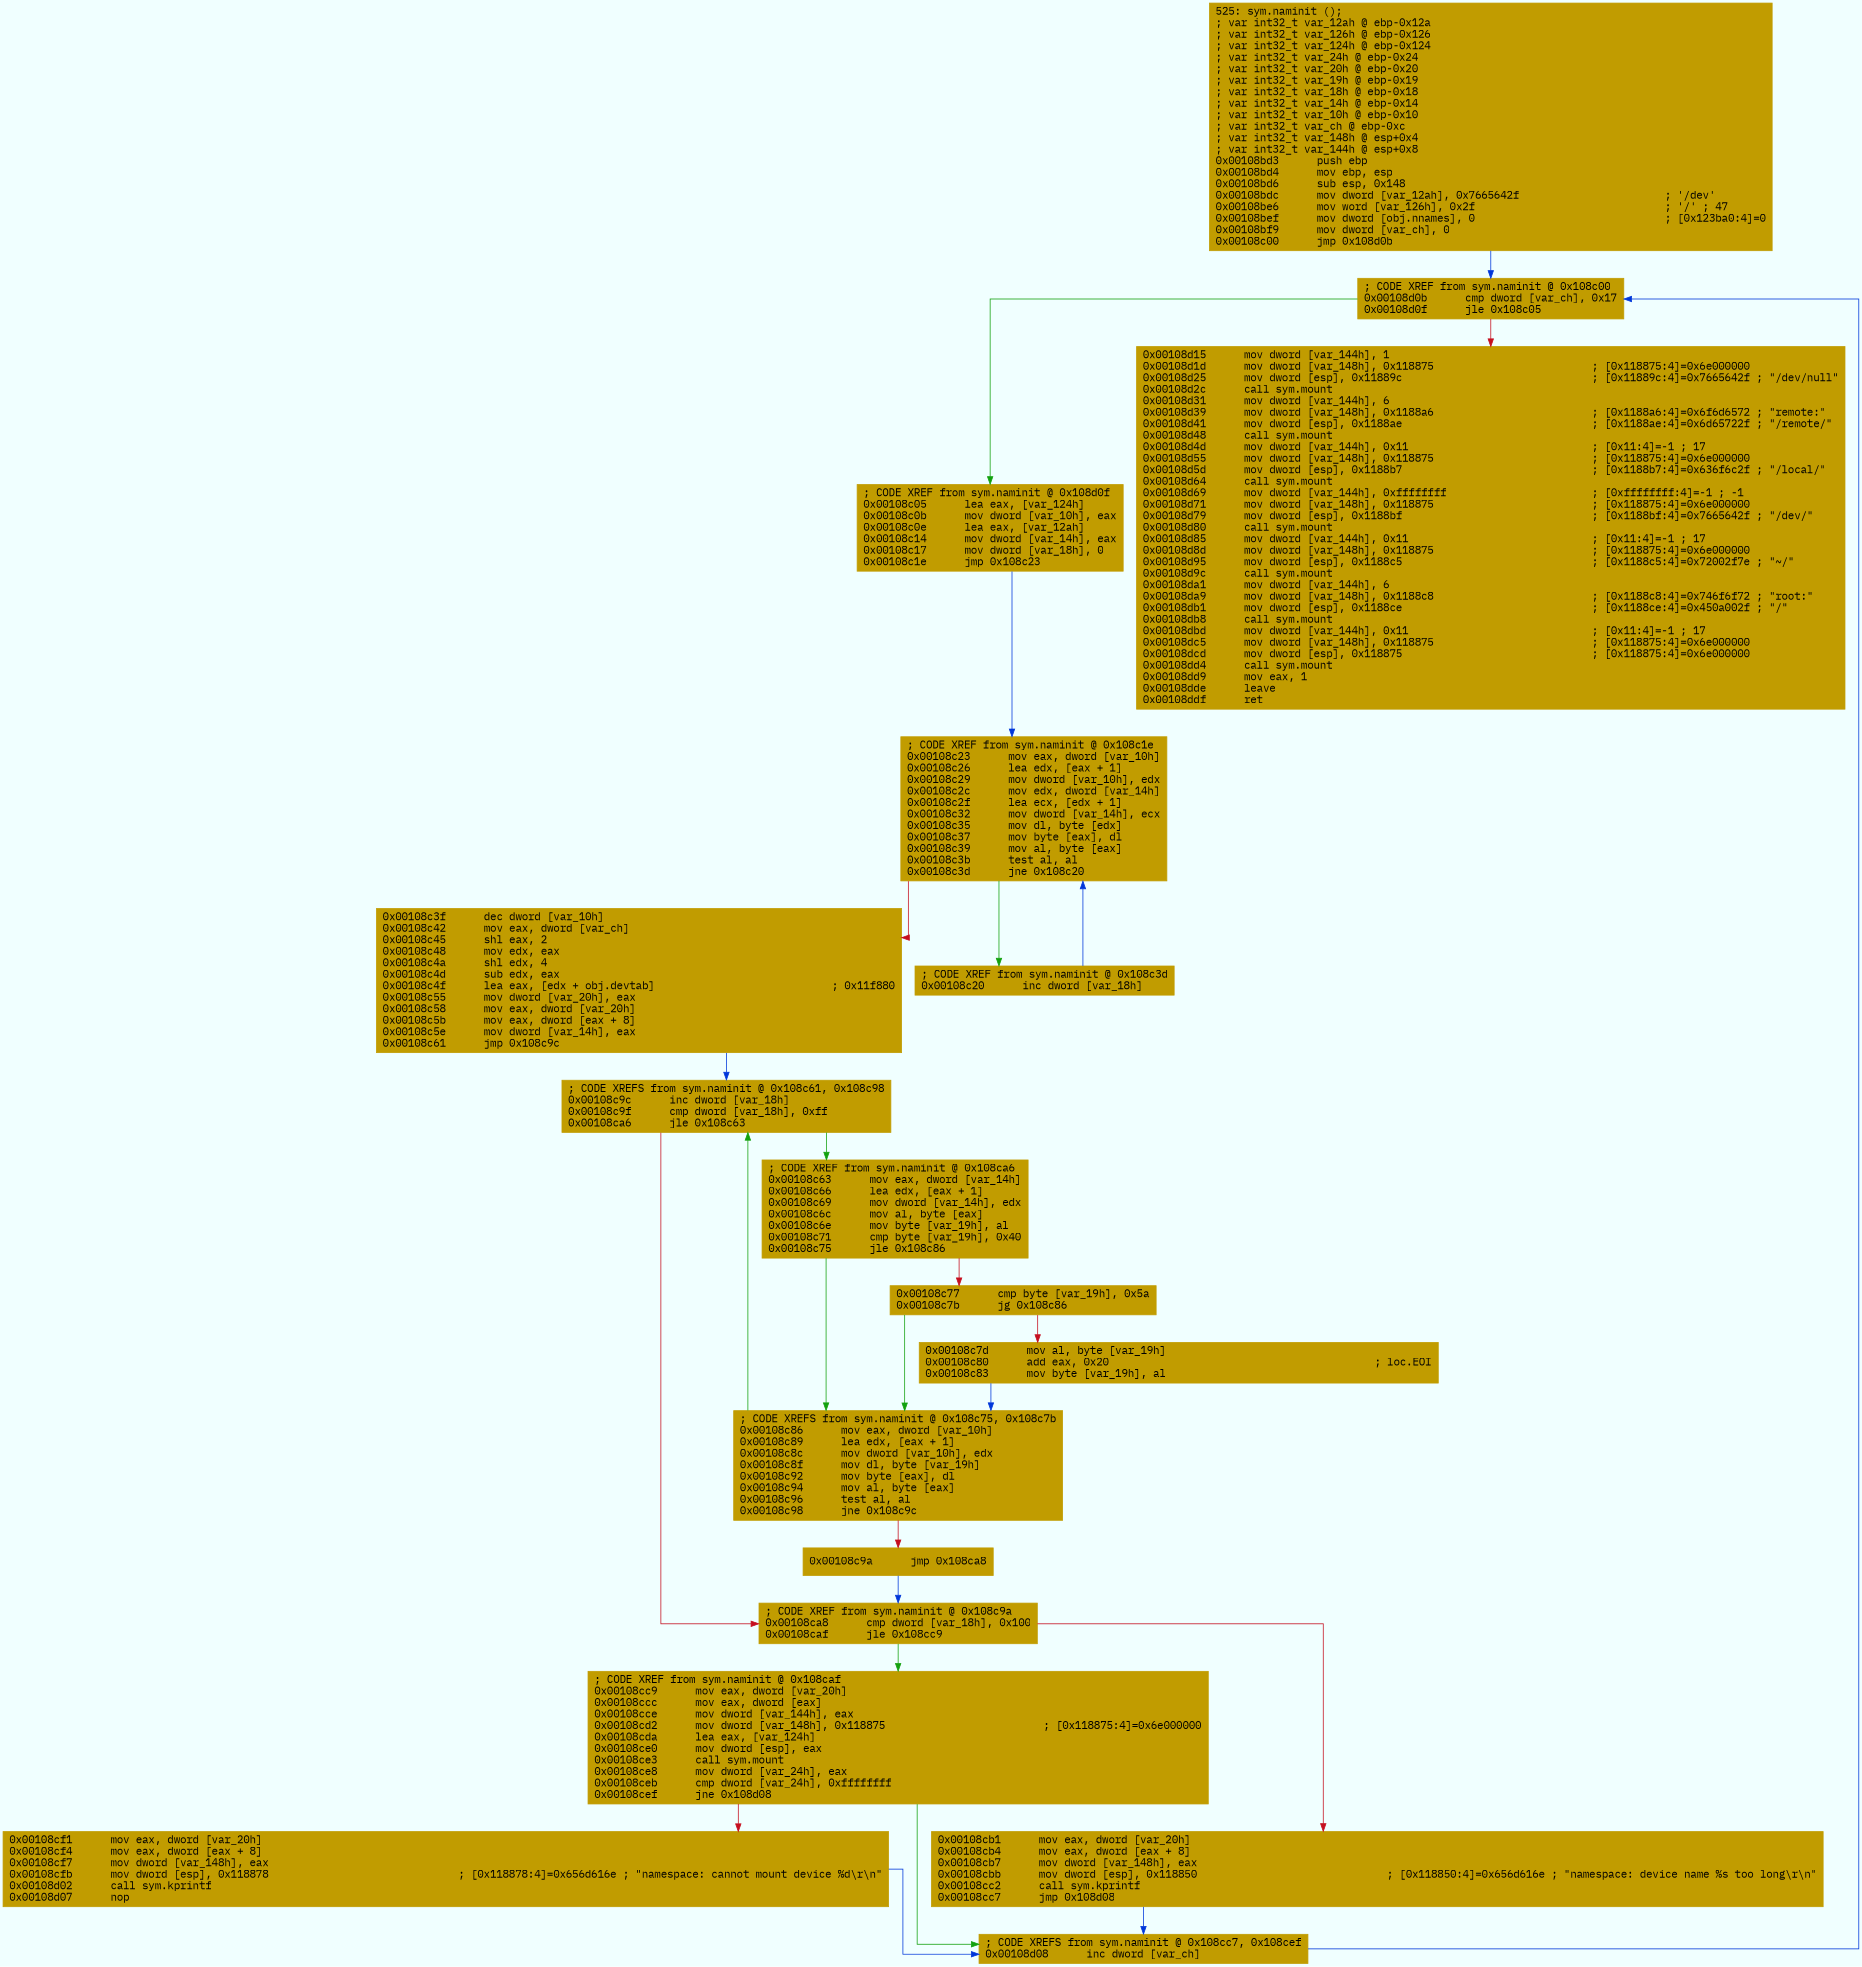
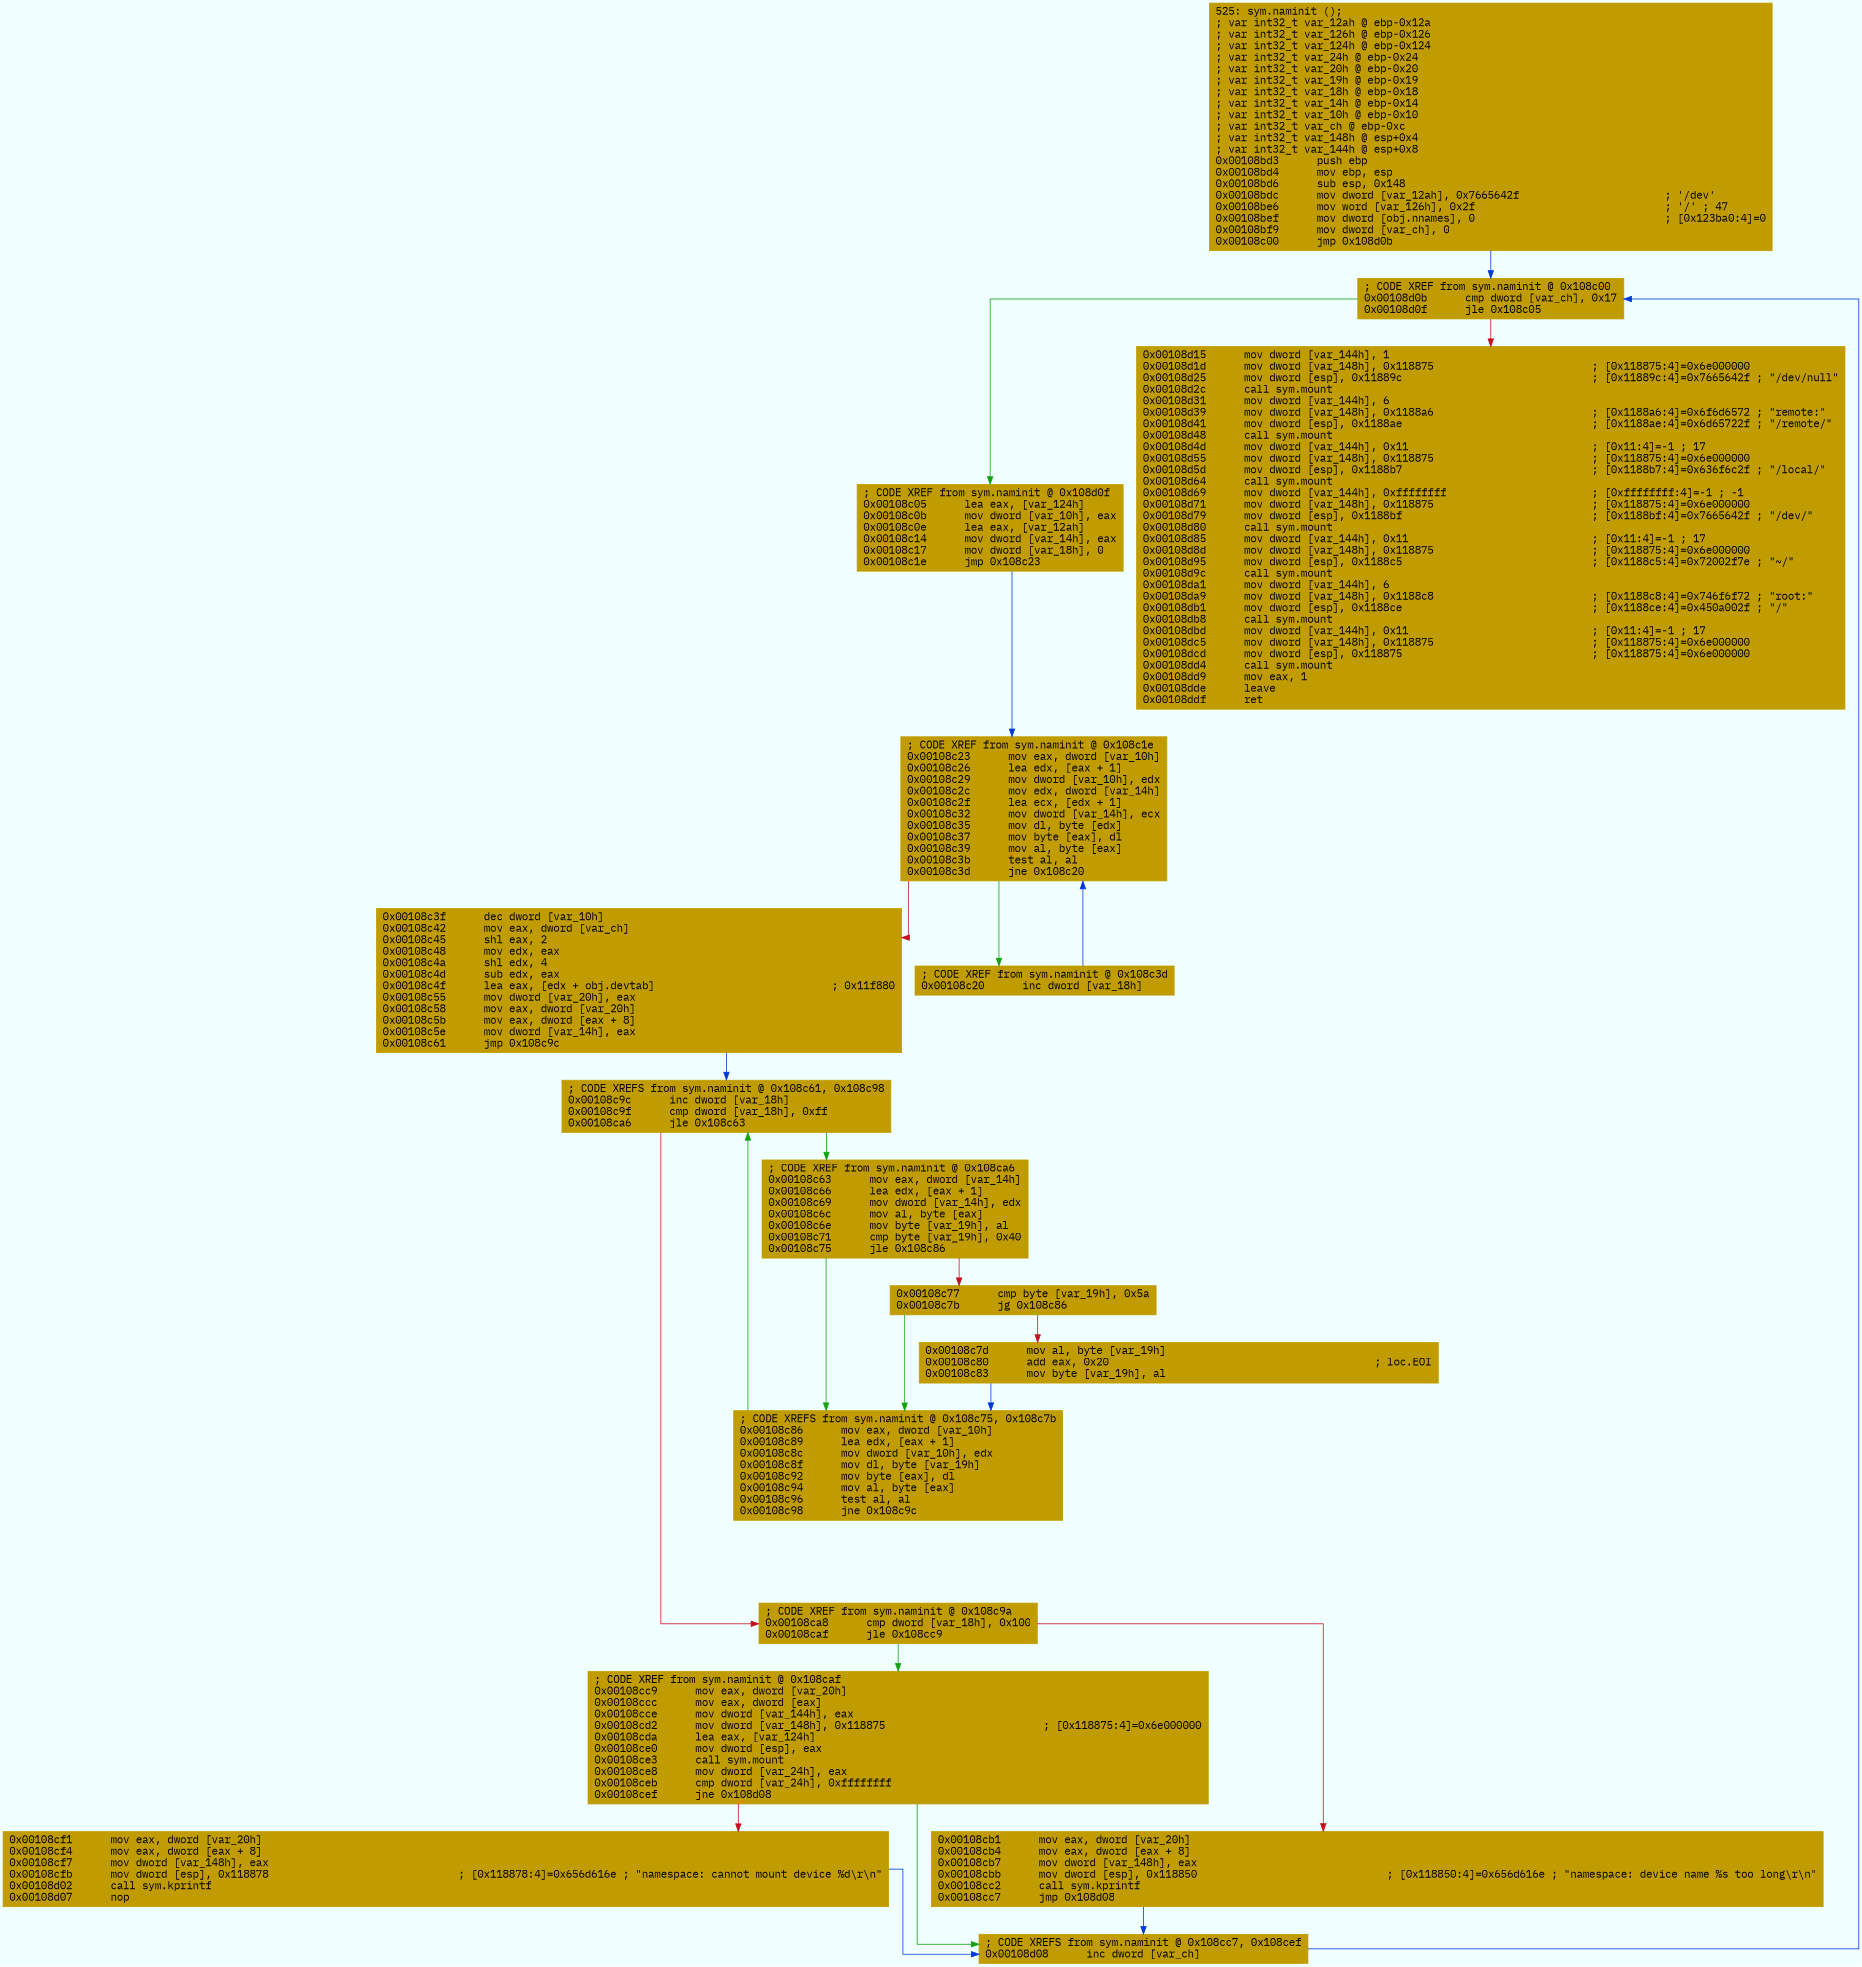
(898, 1562) -> none
